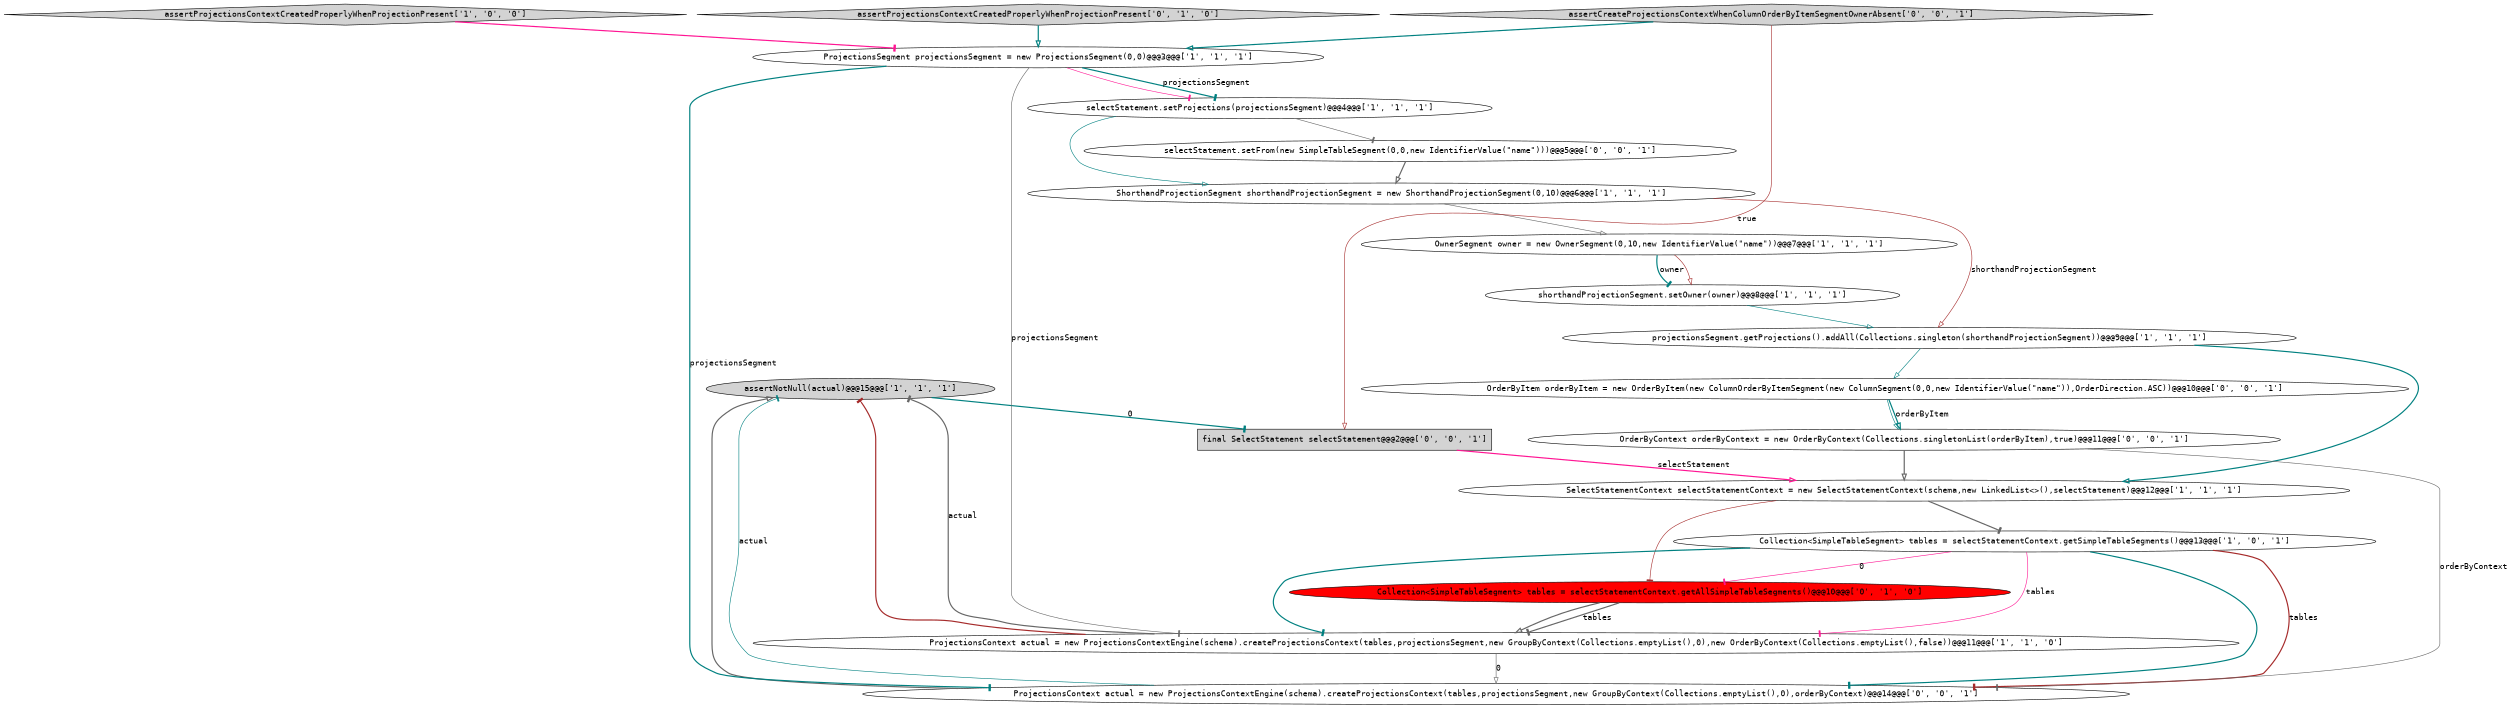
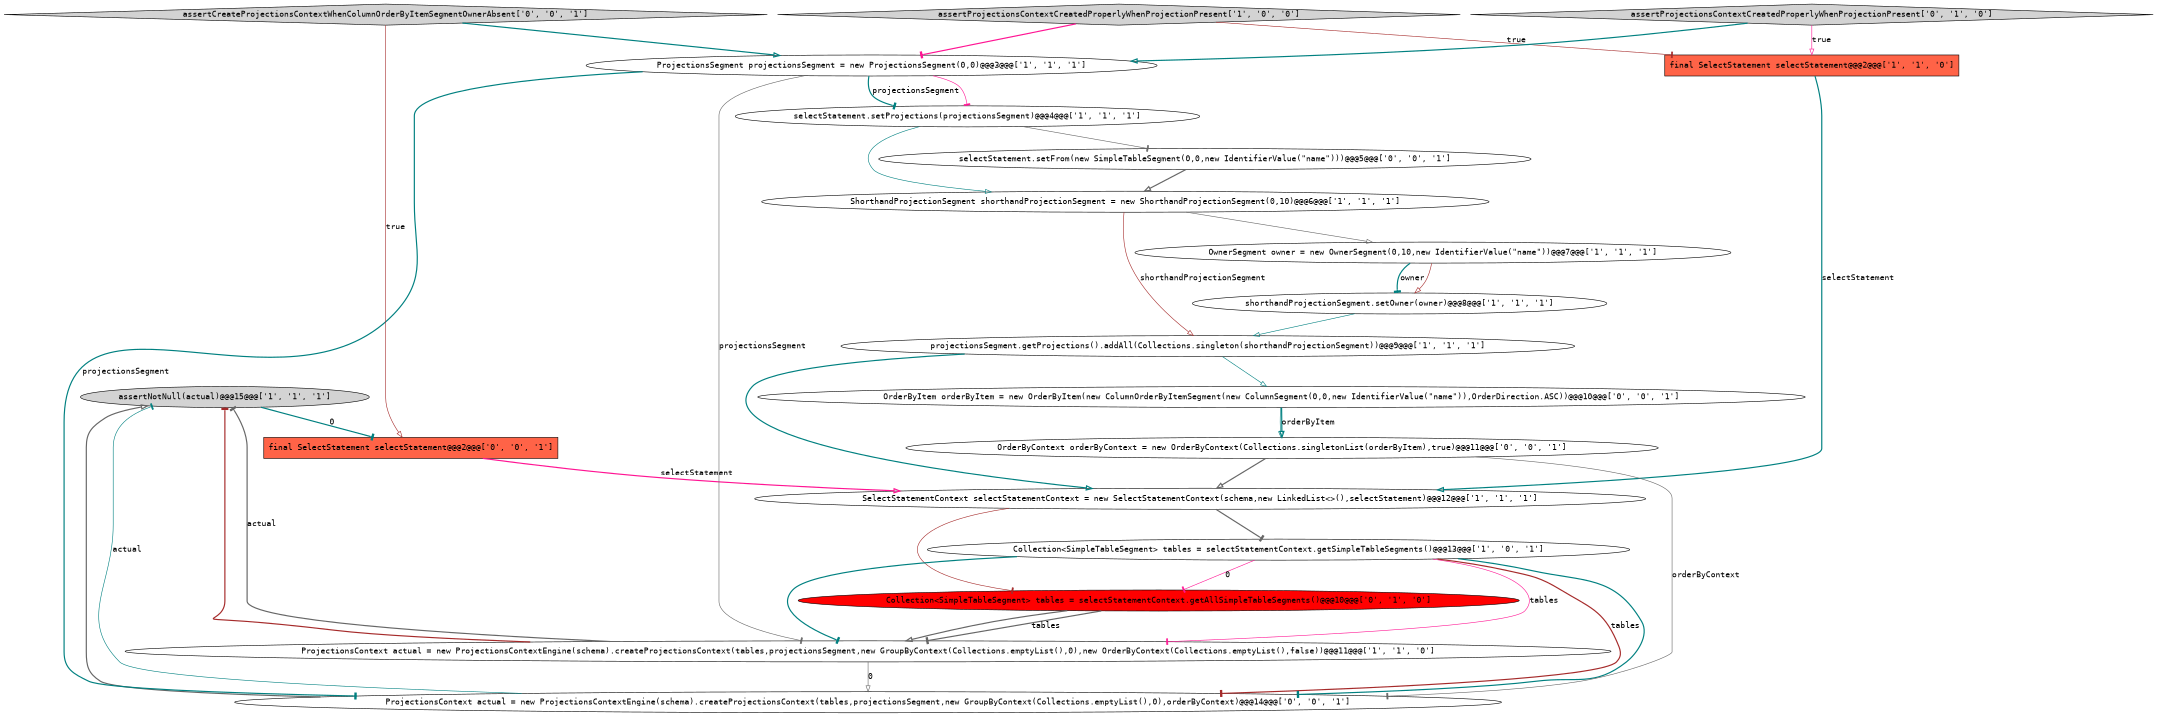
none -> (1812, 65)
(1345, 440) -> (411, 448)
